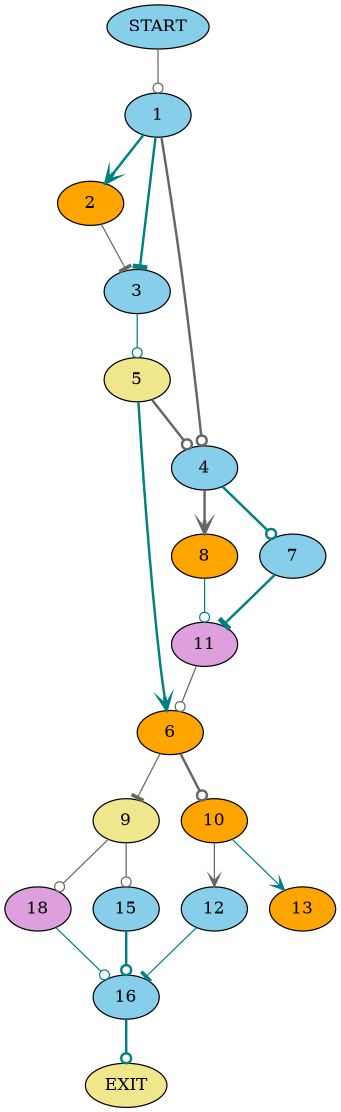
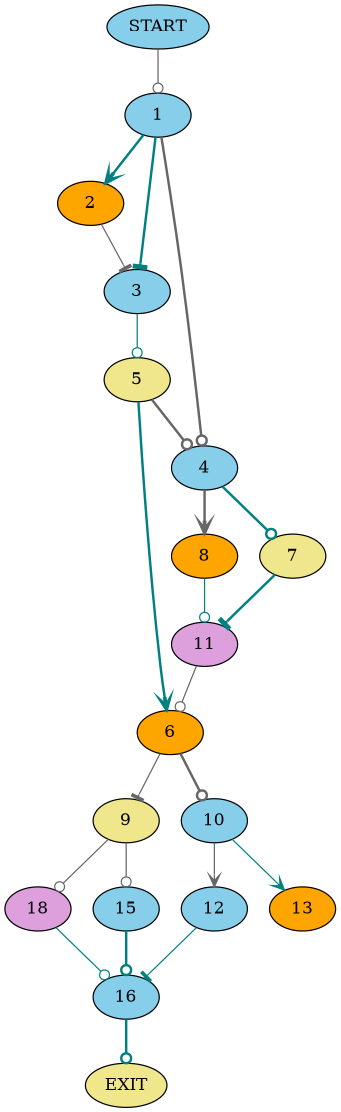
(293, 556) -> (293, 556)
(214, 821) -> (214, 821)
